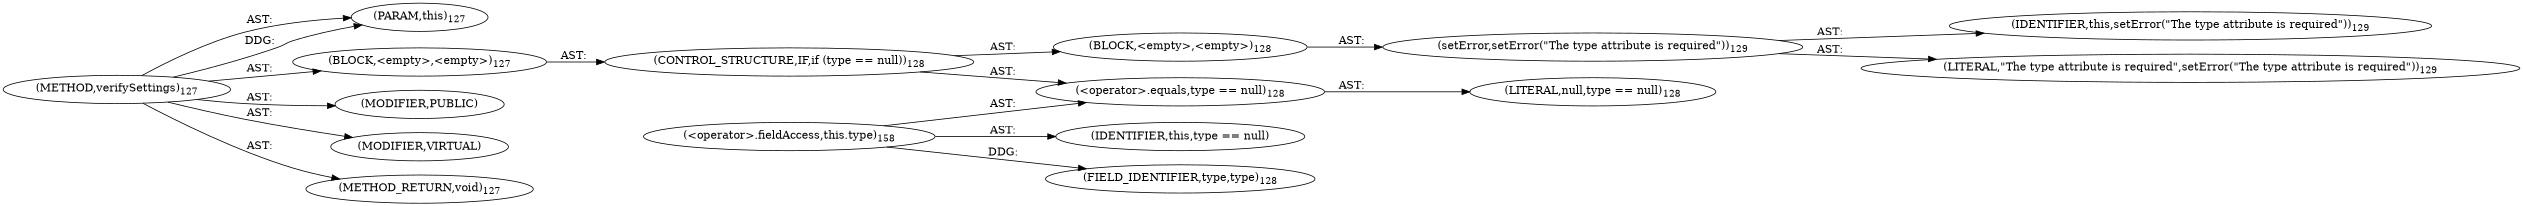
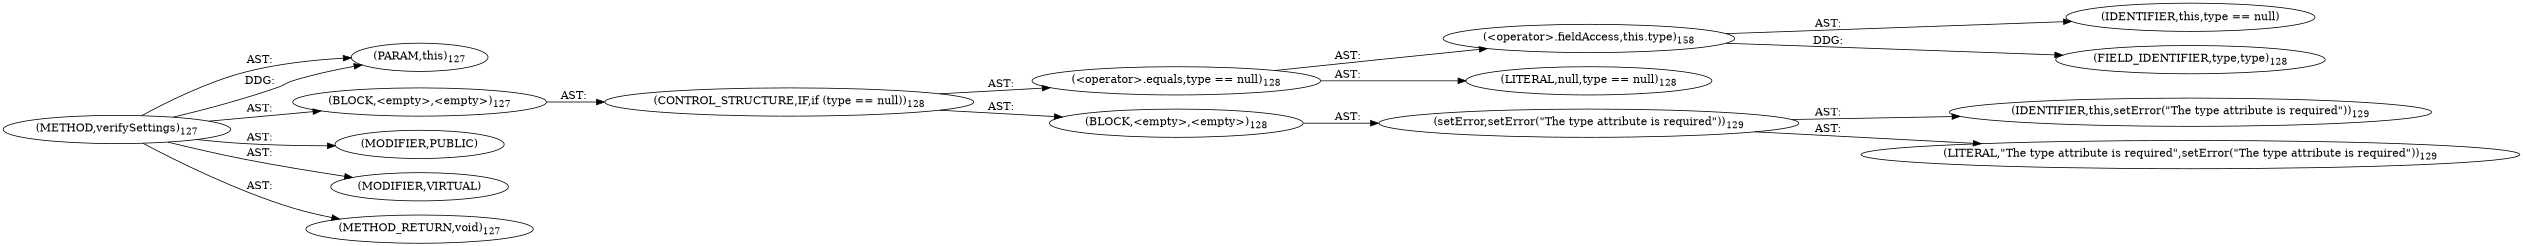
(981, 115) -> (1377, 60)
